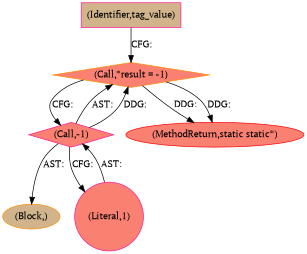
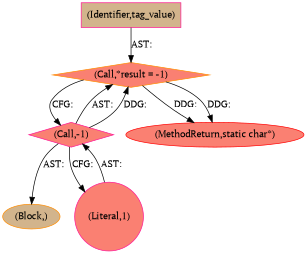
(143, 45) -> (143, 45)
(215, 135) -> (215, 135)
